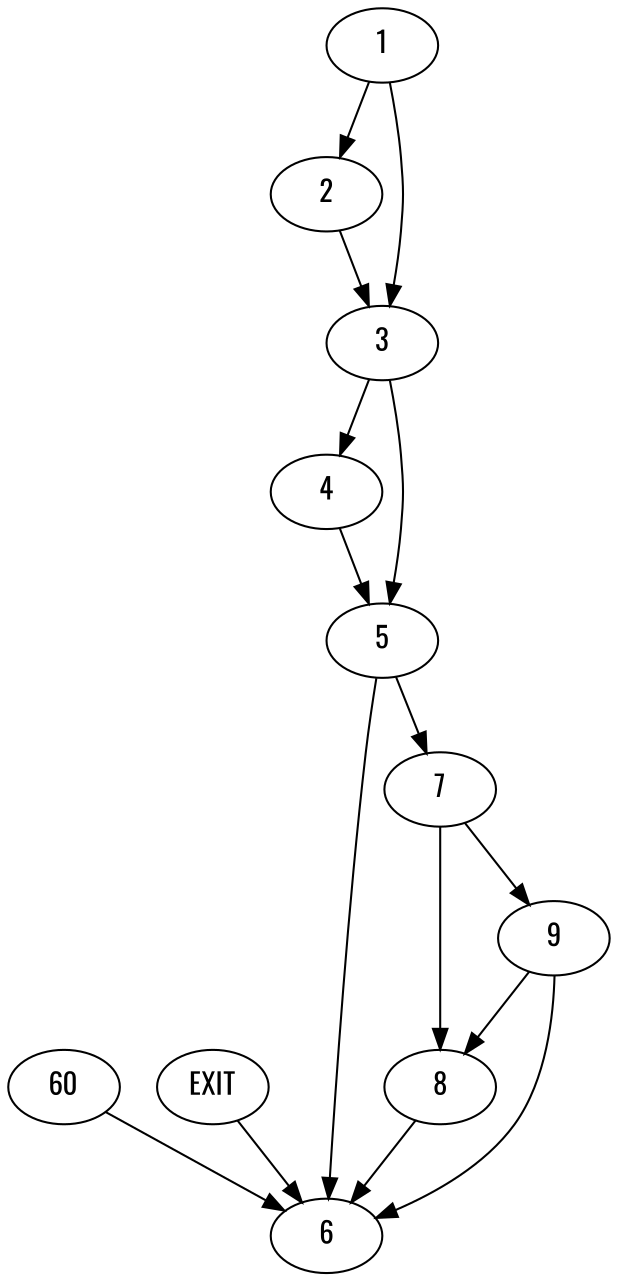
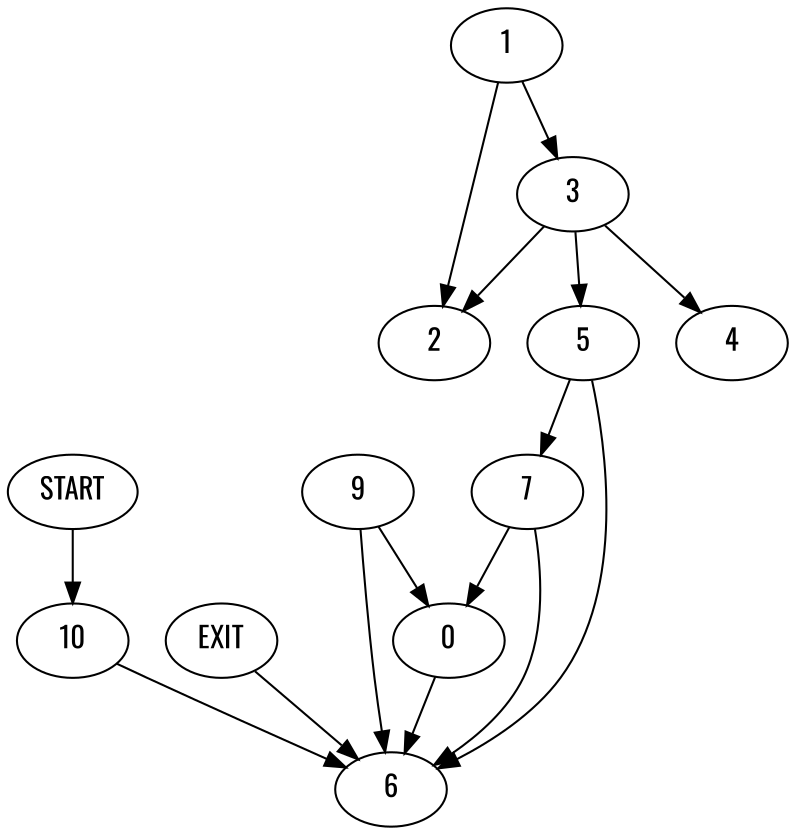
(351, 259) -> (511, 261)
none -> (73, 492)
(351, 556) -> none
(491, 856) -> (532, 656)
(64, 1087) -> (73, 641)
(440, 1087) -> (449, 641)
